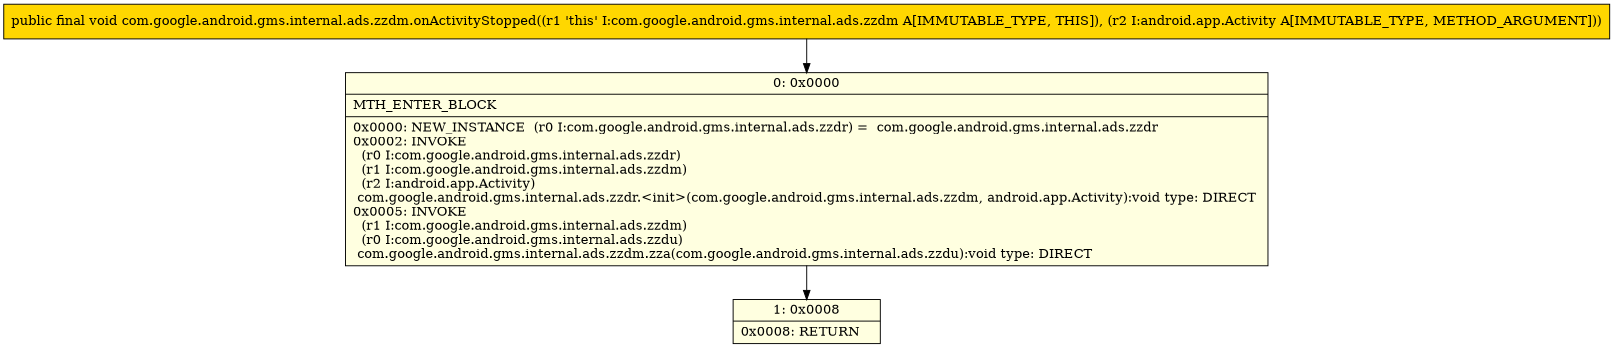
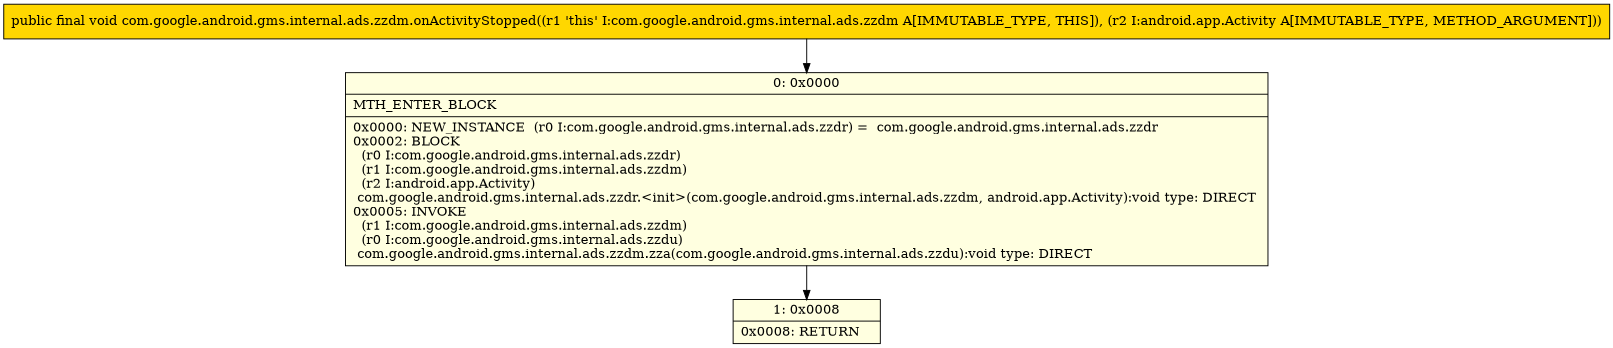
(414, 142) -> (411, 142)
